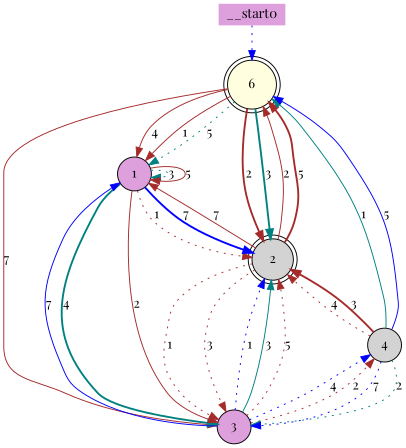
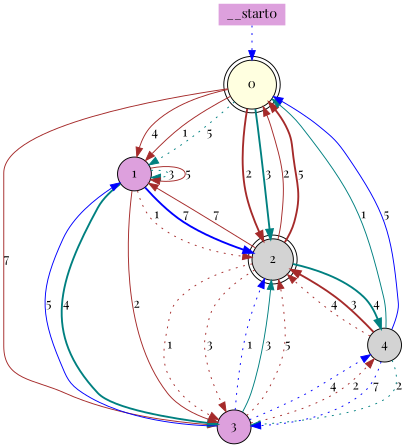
(252, 85) -> (252, 85)
none -> (342, 282)
(49, 304) -> (49, 304)
